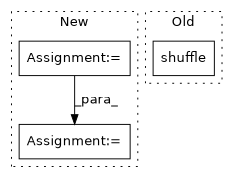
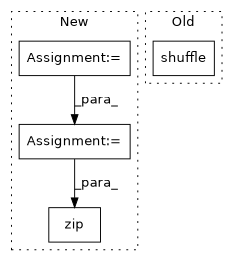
none -> (75, 225)
